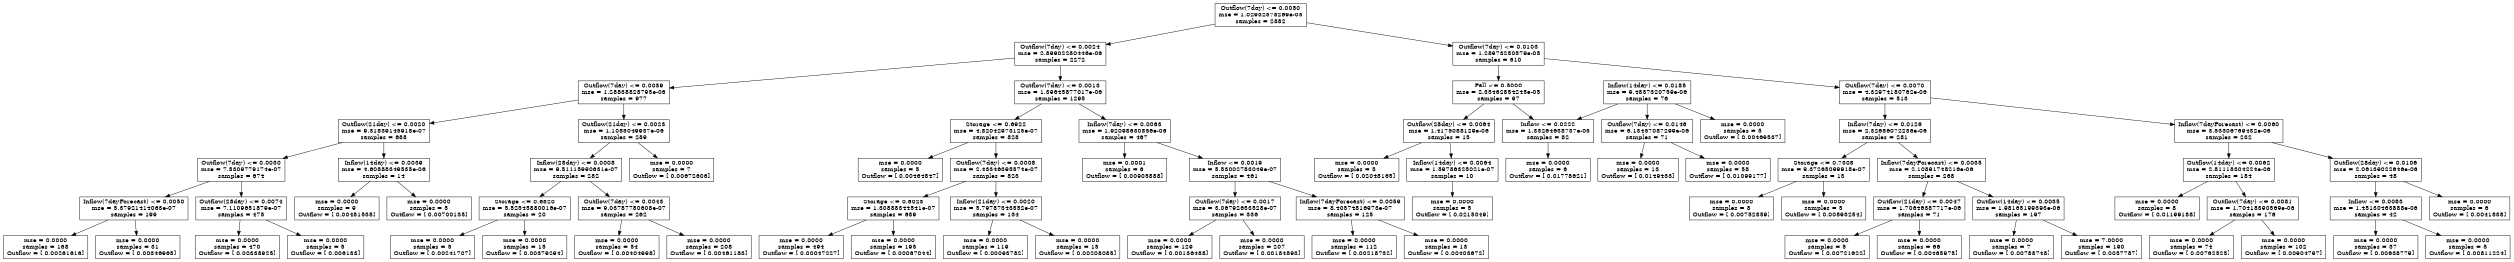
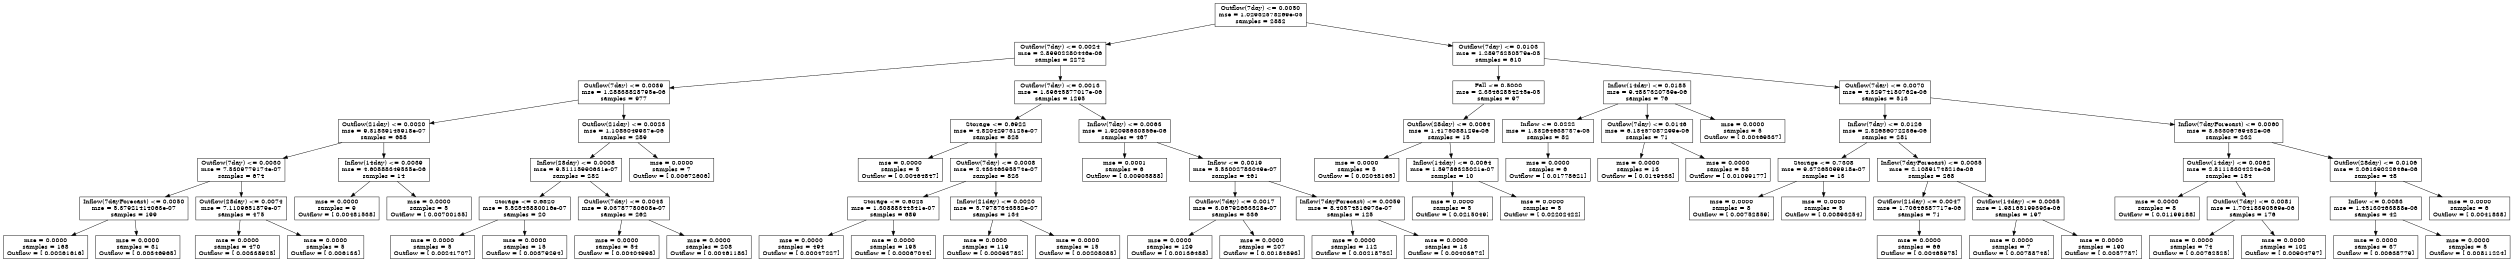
(1521, 110) -> none
none -> (1542, 208)
(1827, 247) -> none
(2101, 247) -> (2101, 247)
